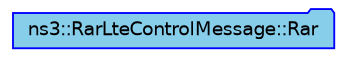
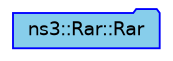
(174, 31) -> (86, 31)
